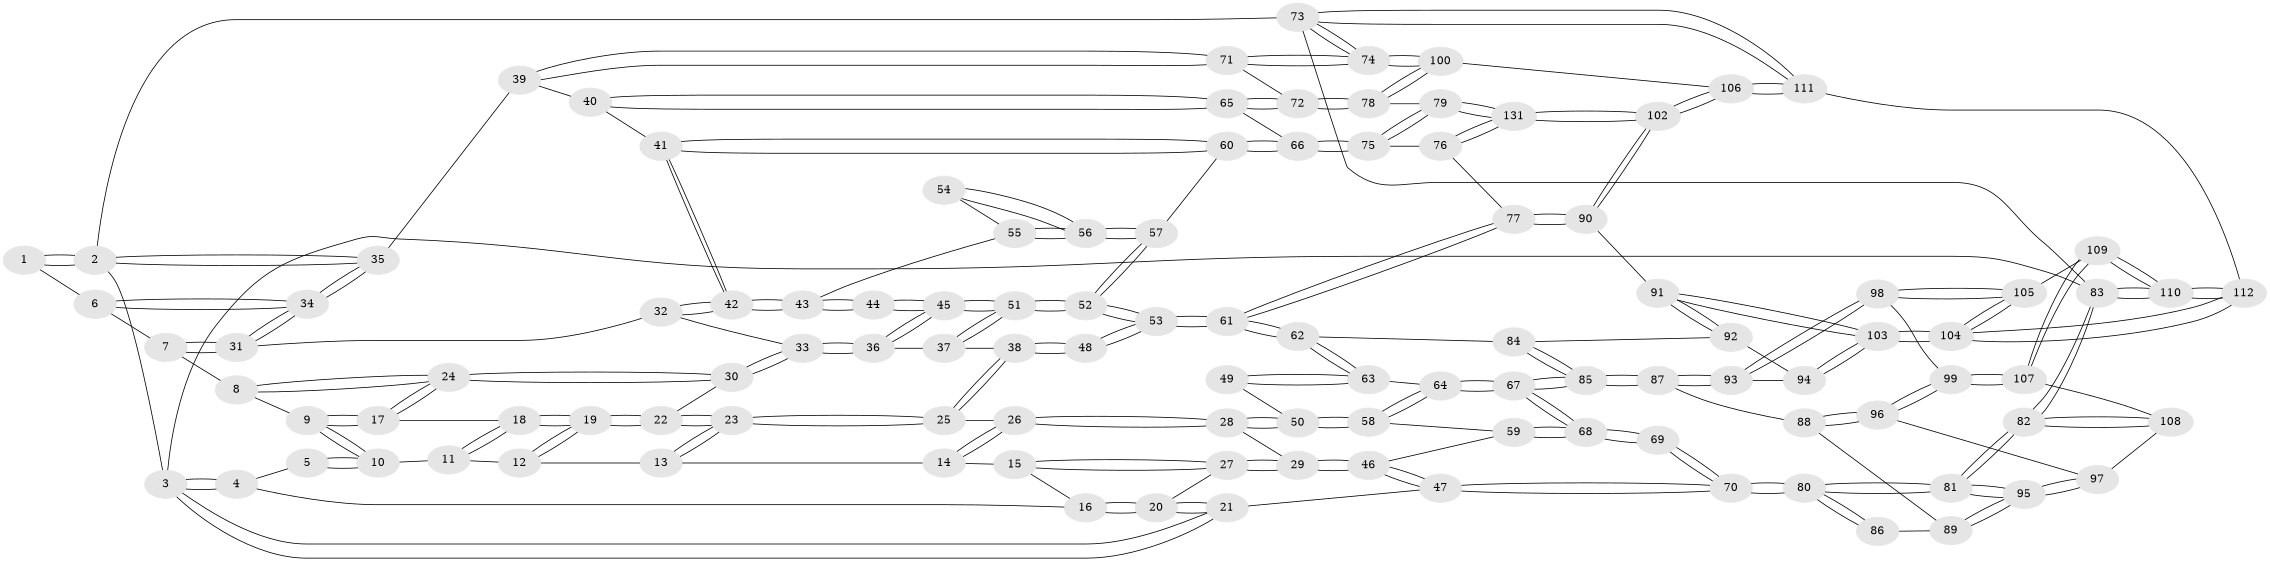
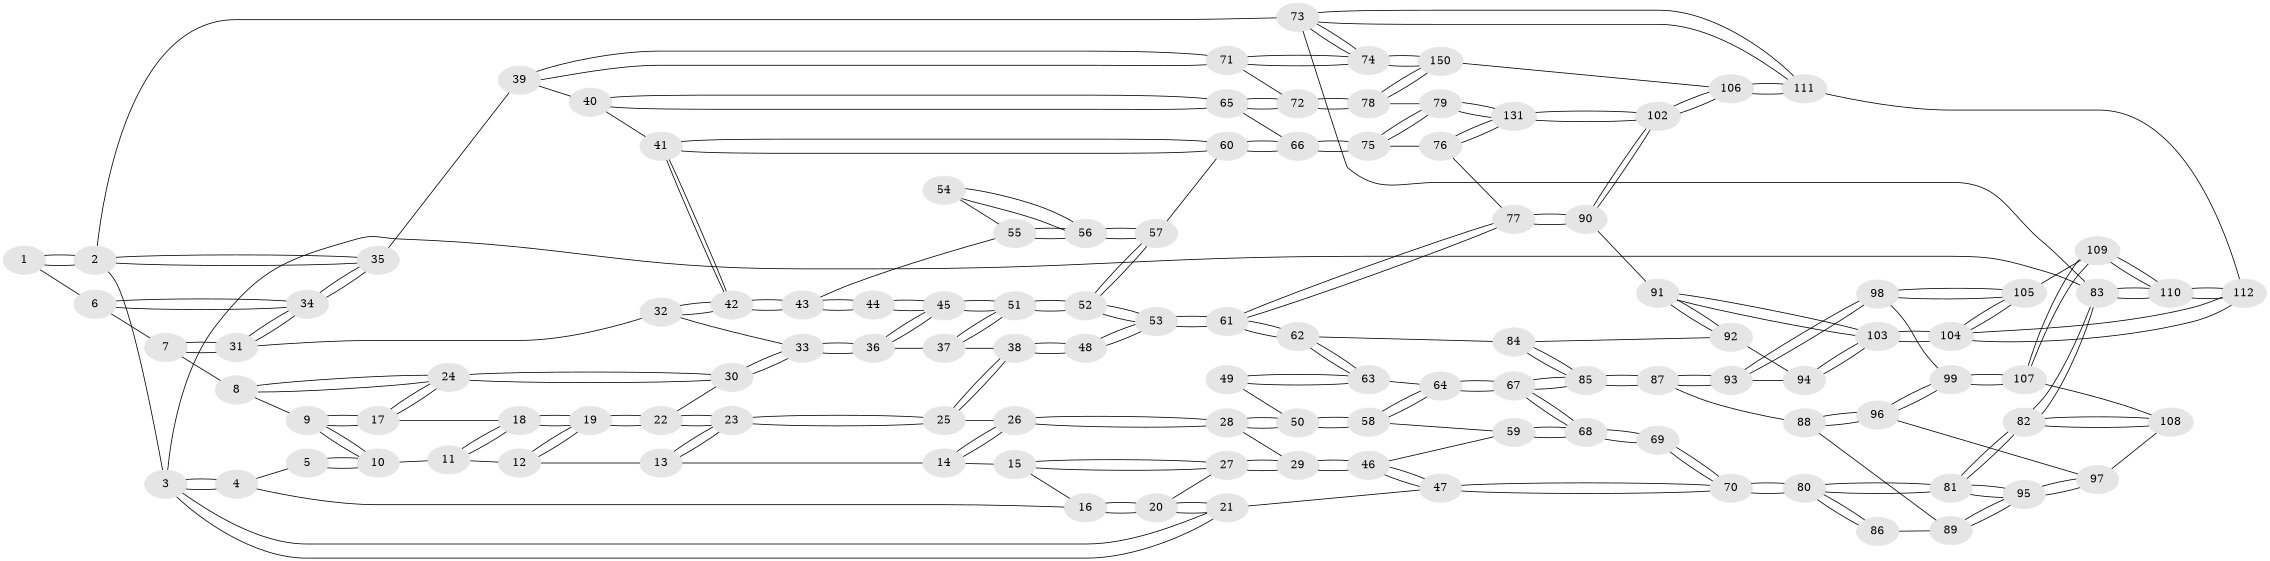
(1441, 61) -> (1441, 61)
